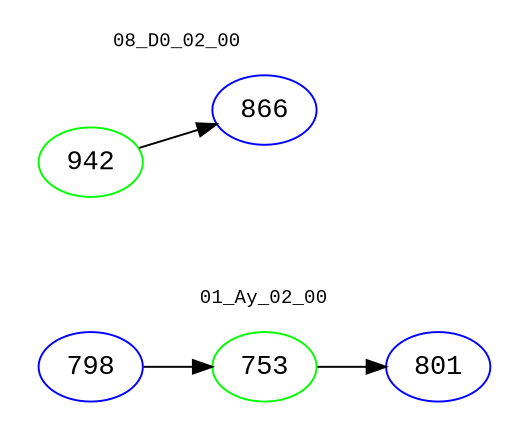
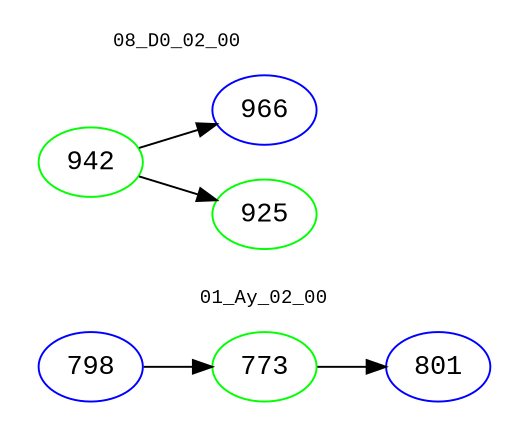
(264, 110) -> (264, 110)
none -> (264, 214)
(264, 367) -> (264, 367)
